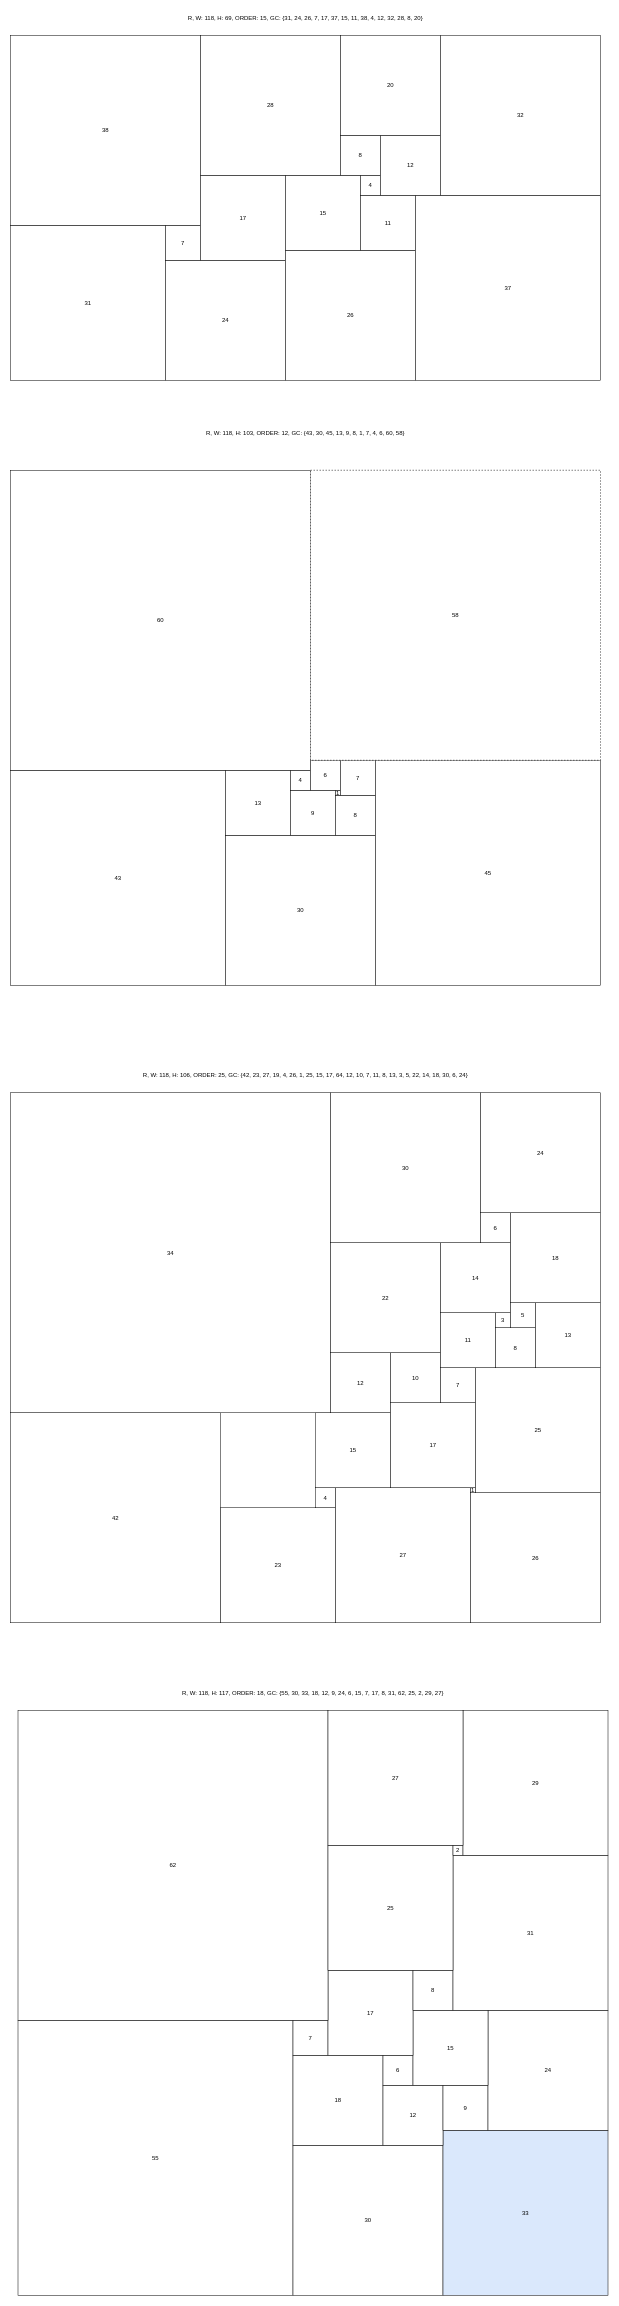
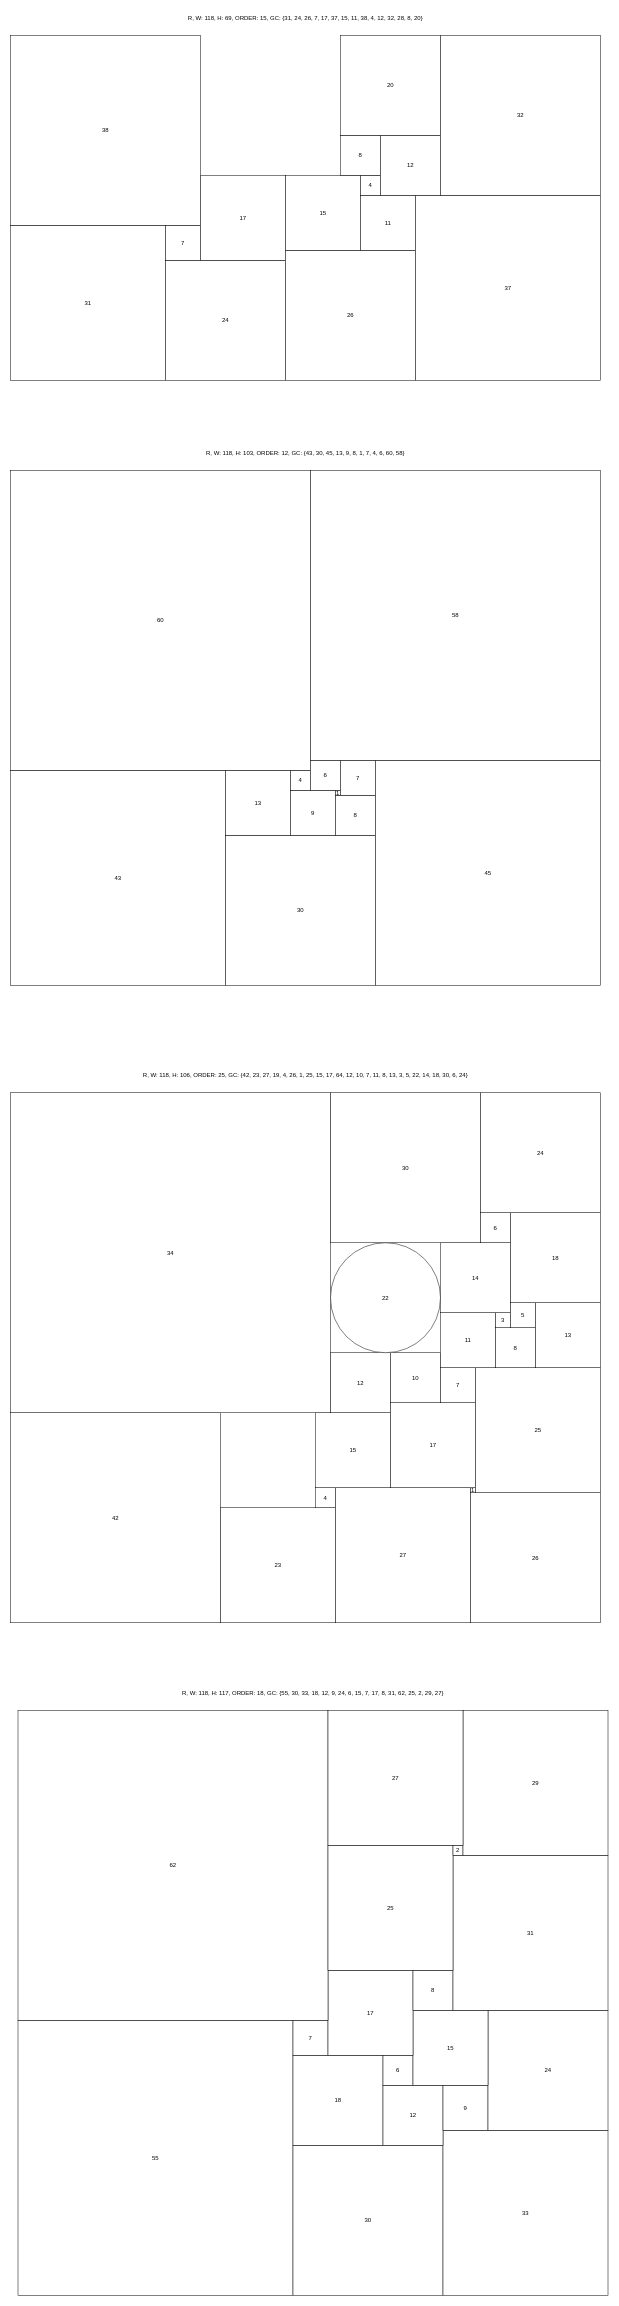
(270, 105) -> none
(305, 433) -> (305, 453)
(455, 615) -> (455, 615)
(385, 1298) -> (385, 1298)
(525, 2213) -> (525, 2213)
